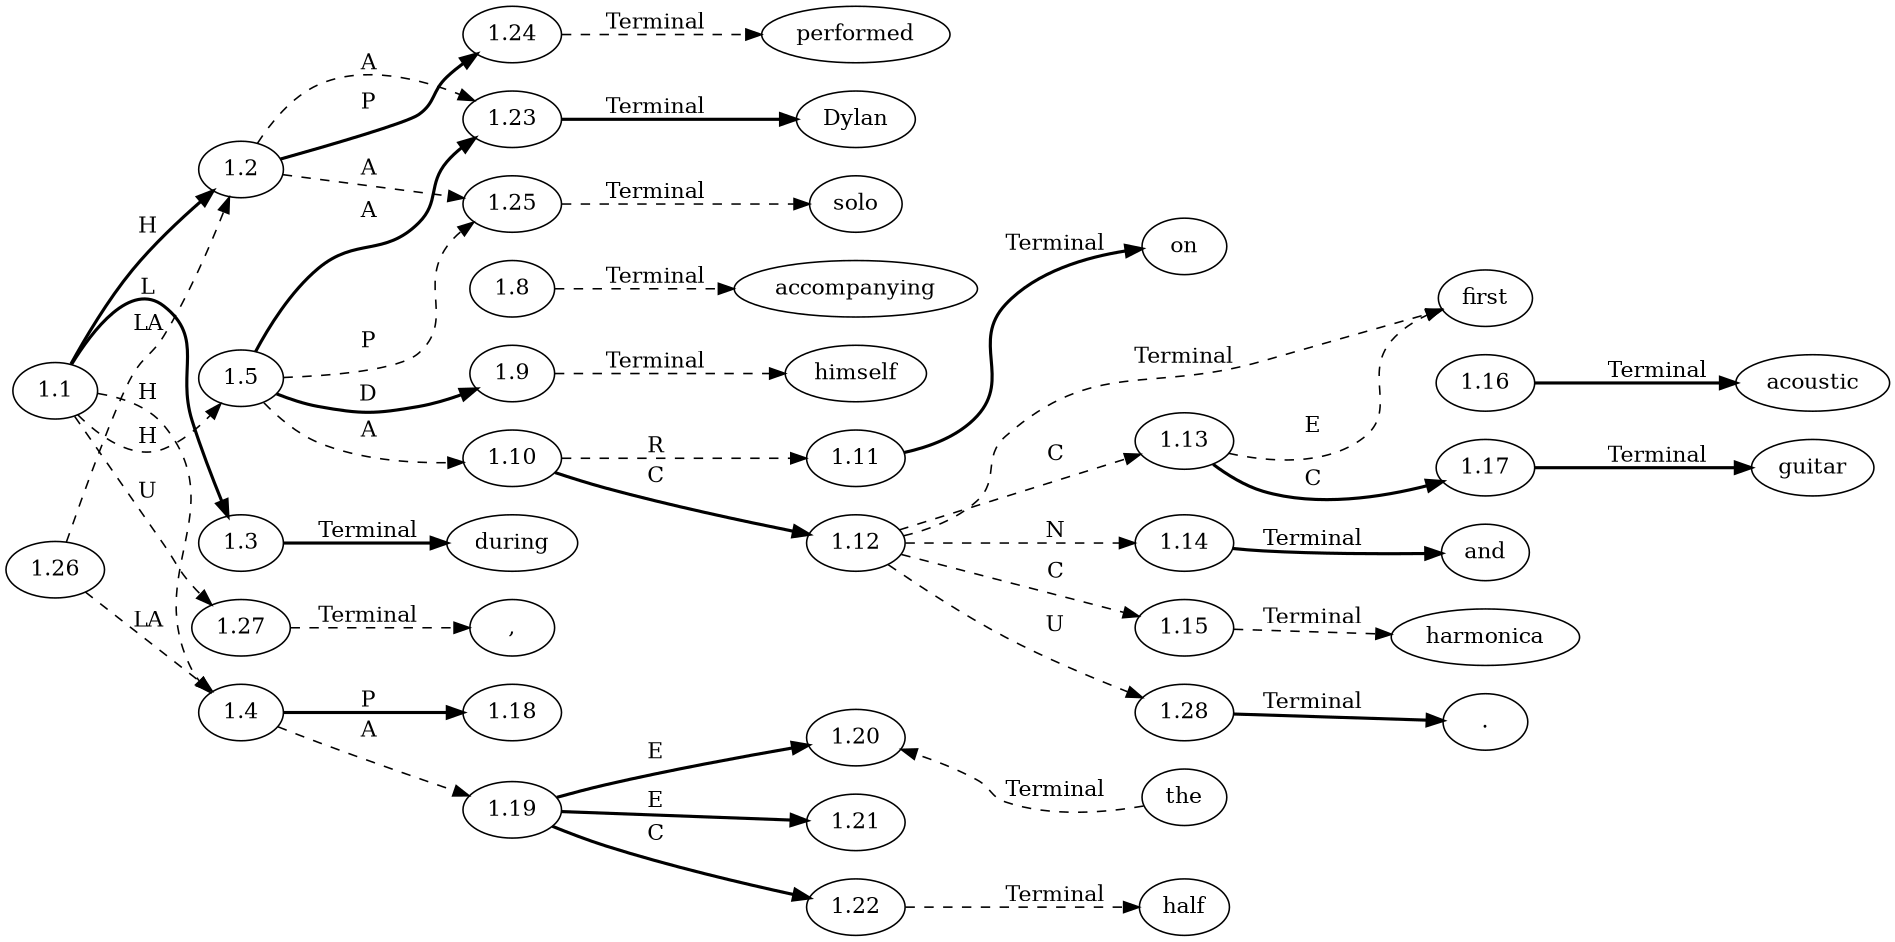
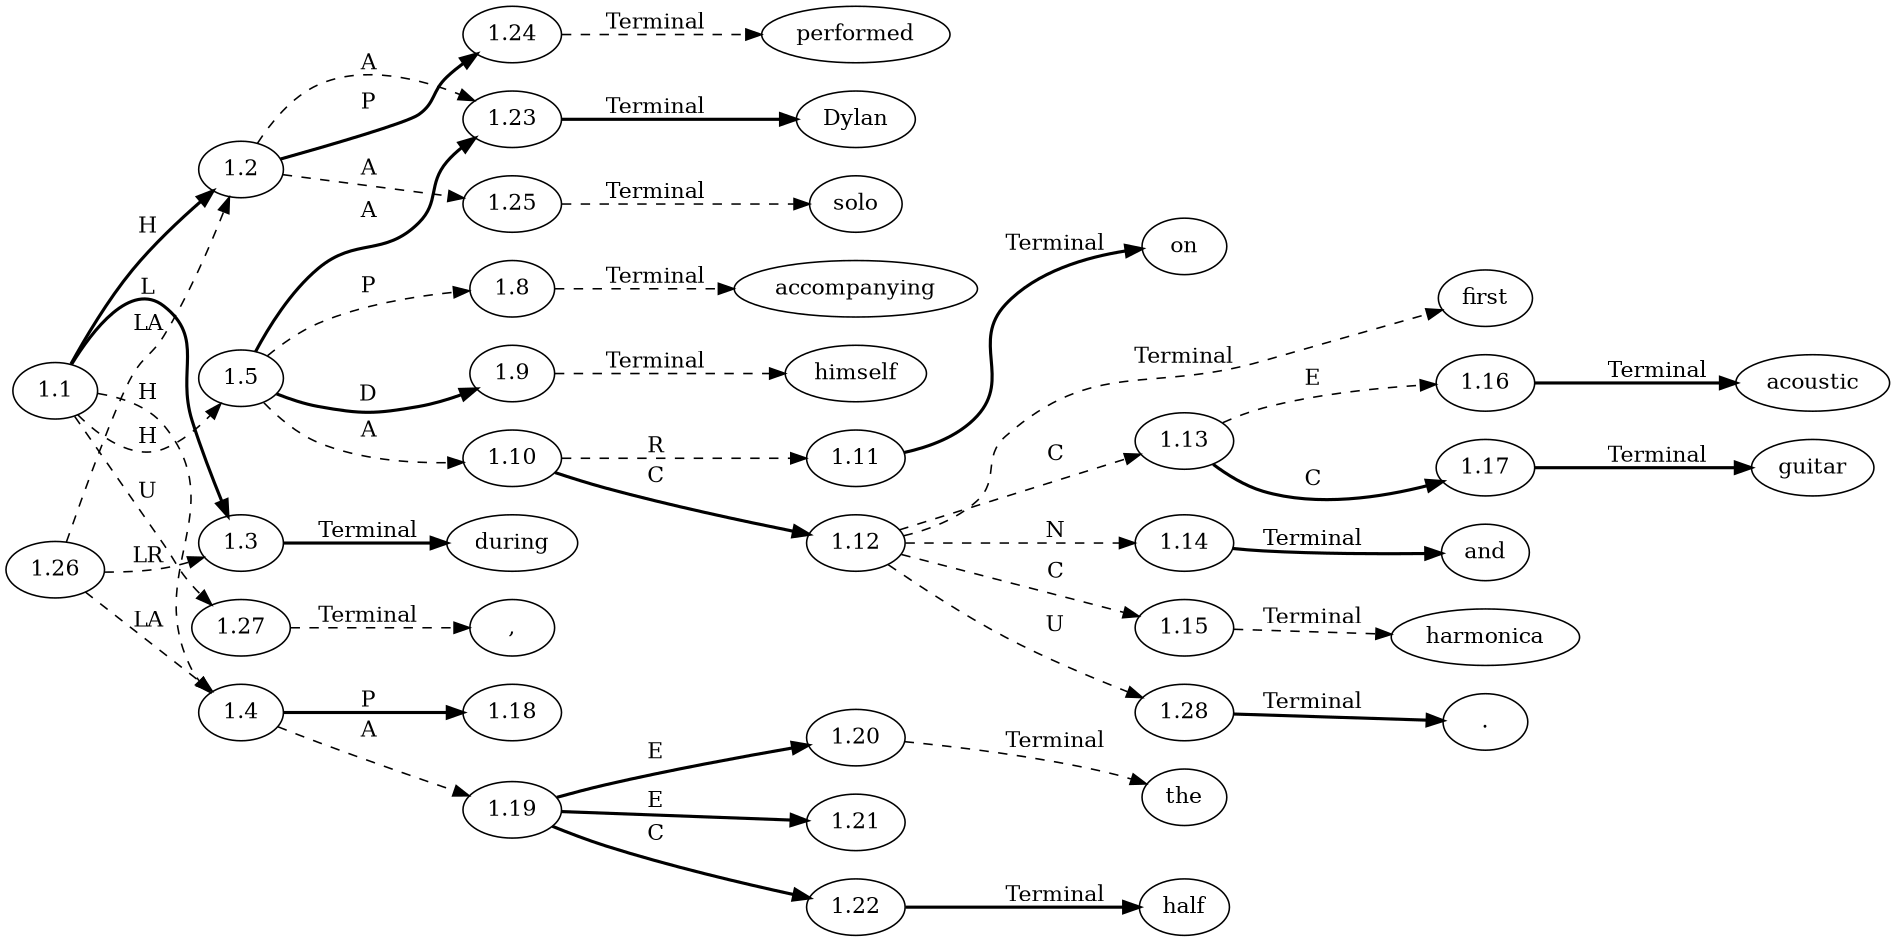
(417, 354) -> (355, 310)
(1367, 434) -> (1320, 396)
none -> (147, 570)
(1023, 807) -> (1019, 756)
(1014, 907) -> (1014, 907)
